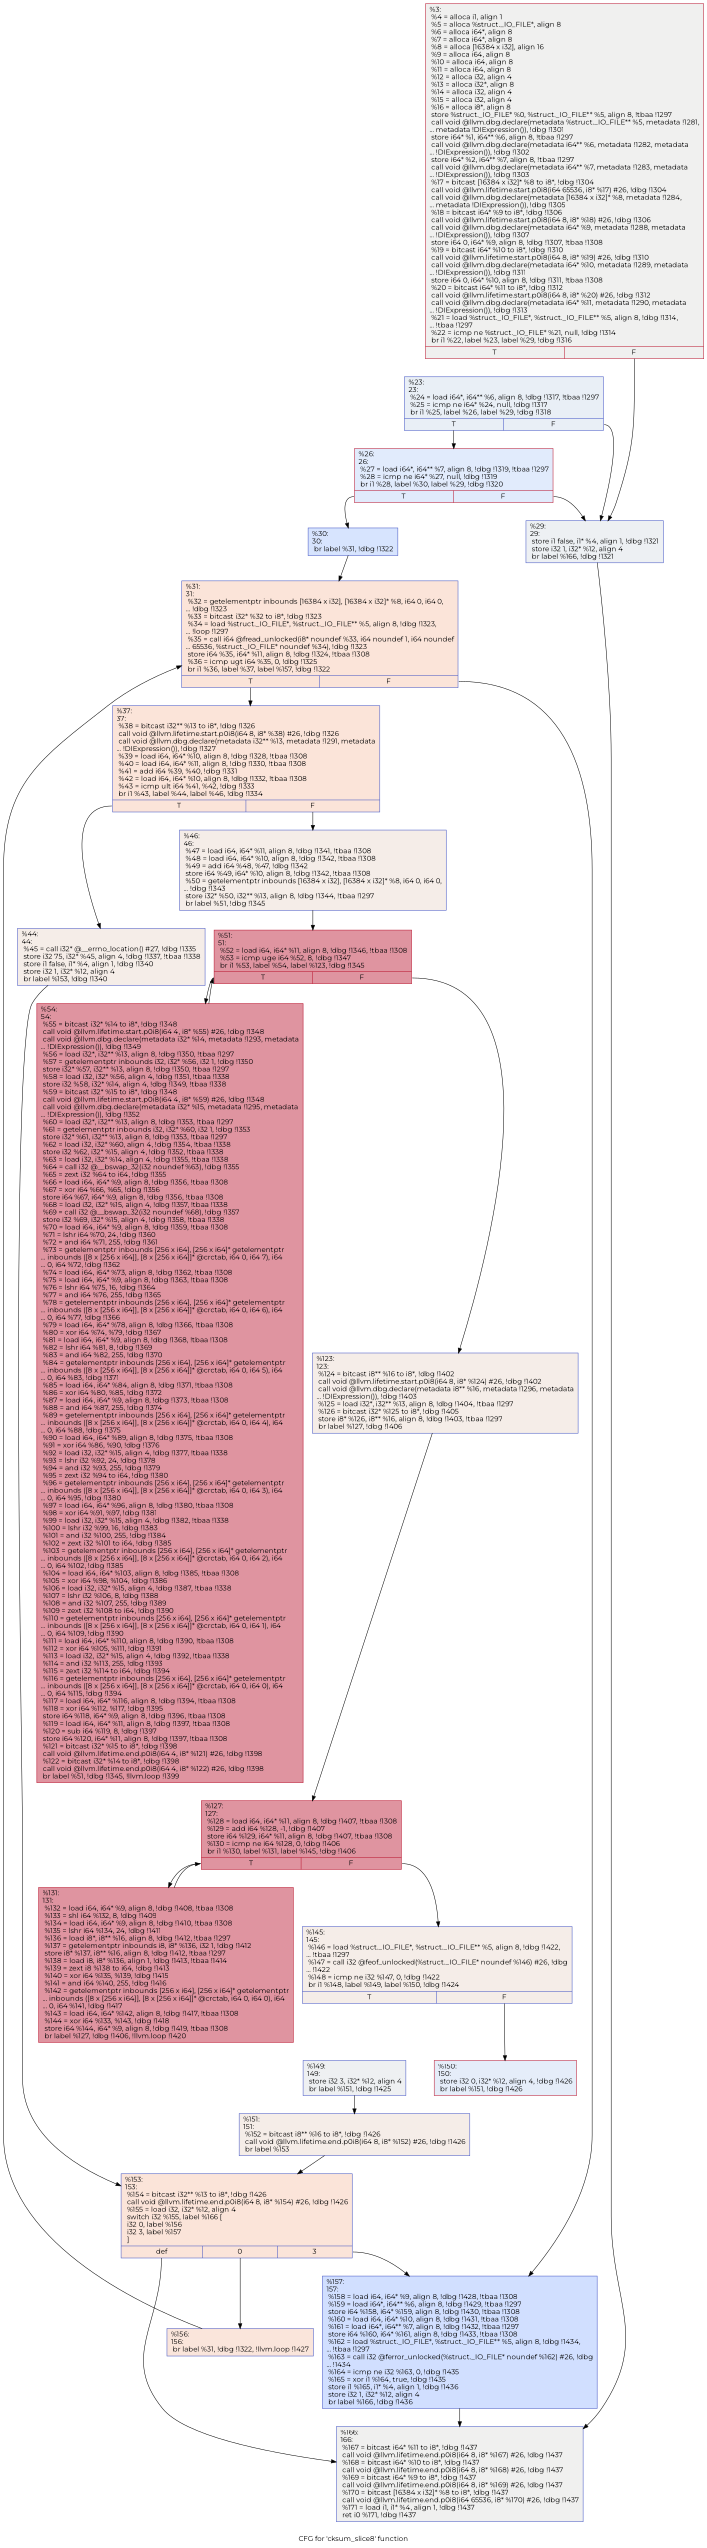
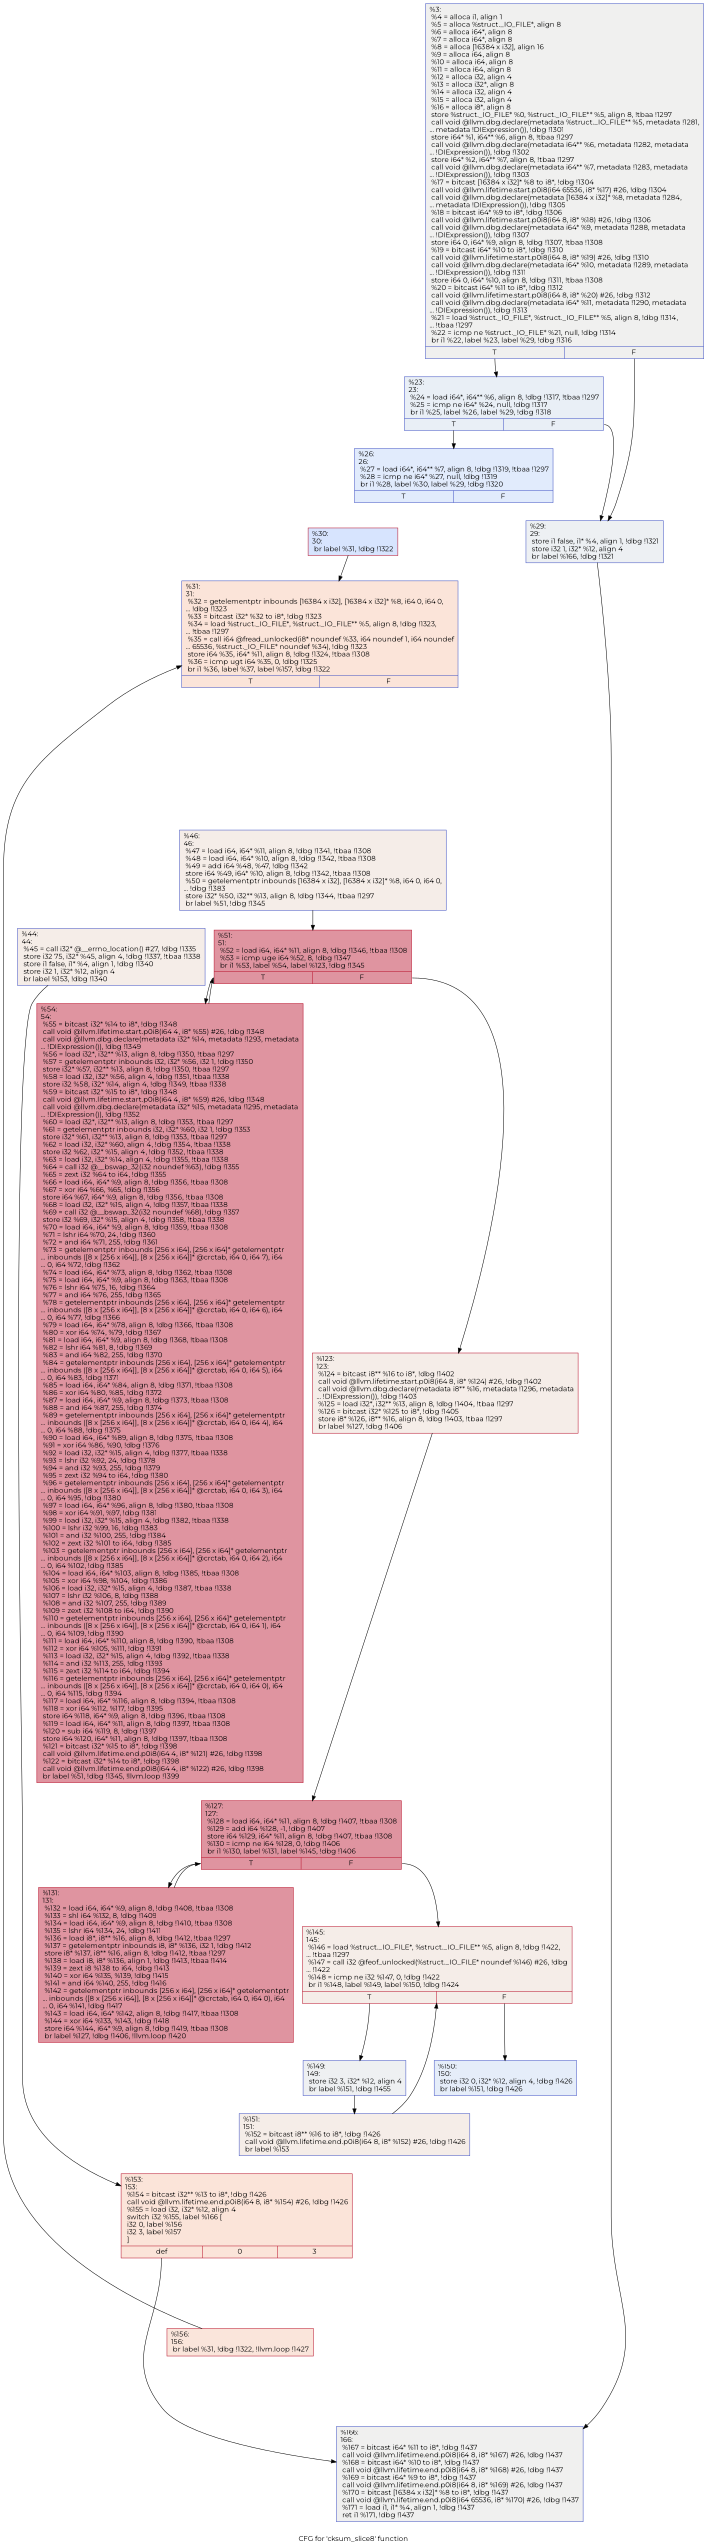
(565, 181) -> (565, 181)
none -> (495, 365)
(454, 476) -> (454, 476)
(570, 503) -> none
(345, 507) -> none
(353, 542) -> (353, 542)
(207, 632) -> (208, 632)
(246, 759) -> none
(205, 889) -> (205, 889)
(445, 1393) -> (445, 1393)
(437, 1965) -> (437, 1965)
none -> (367, 2030)
(505, 2078) -> (505, 2078)
(349, 2089) -> (349, 2089)
(313, 2163) -> (424, 2066)
(237, 2216) -> (237, 2216)
(240, 2291) -> none
(240, 2342) -> (240, 2342)
(460, 2342) -> none
(378, 2515) -> (378, 2515)
